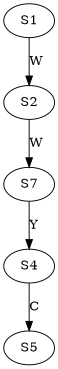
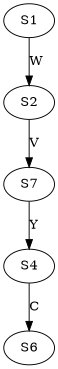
(36, 143) -> (34, 143)
(29, 348) -> (29, 348)
